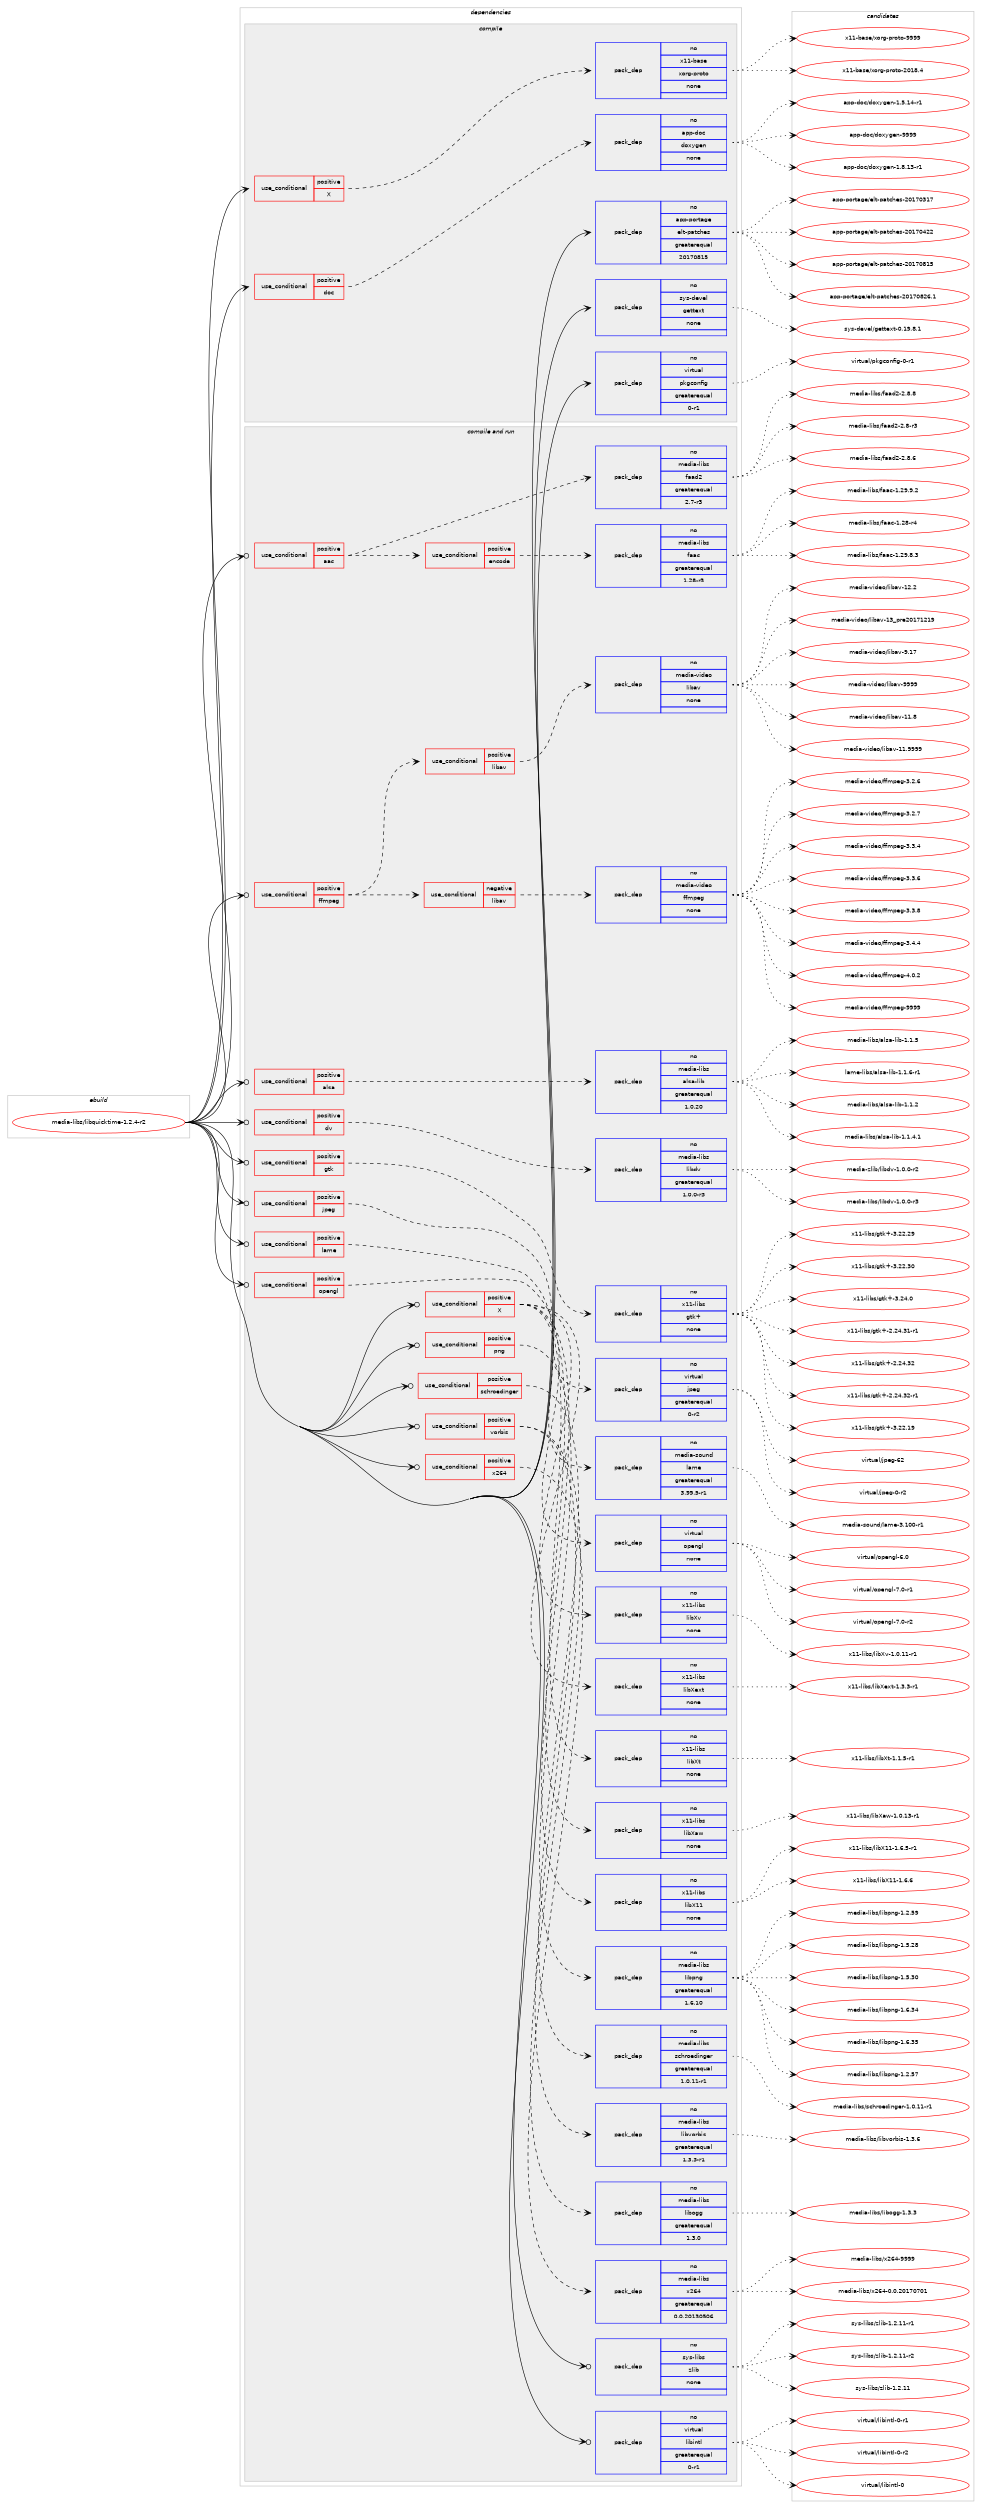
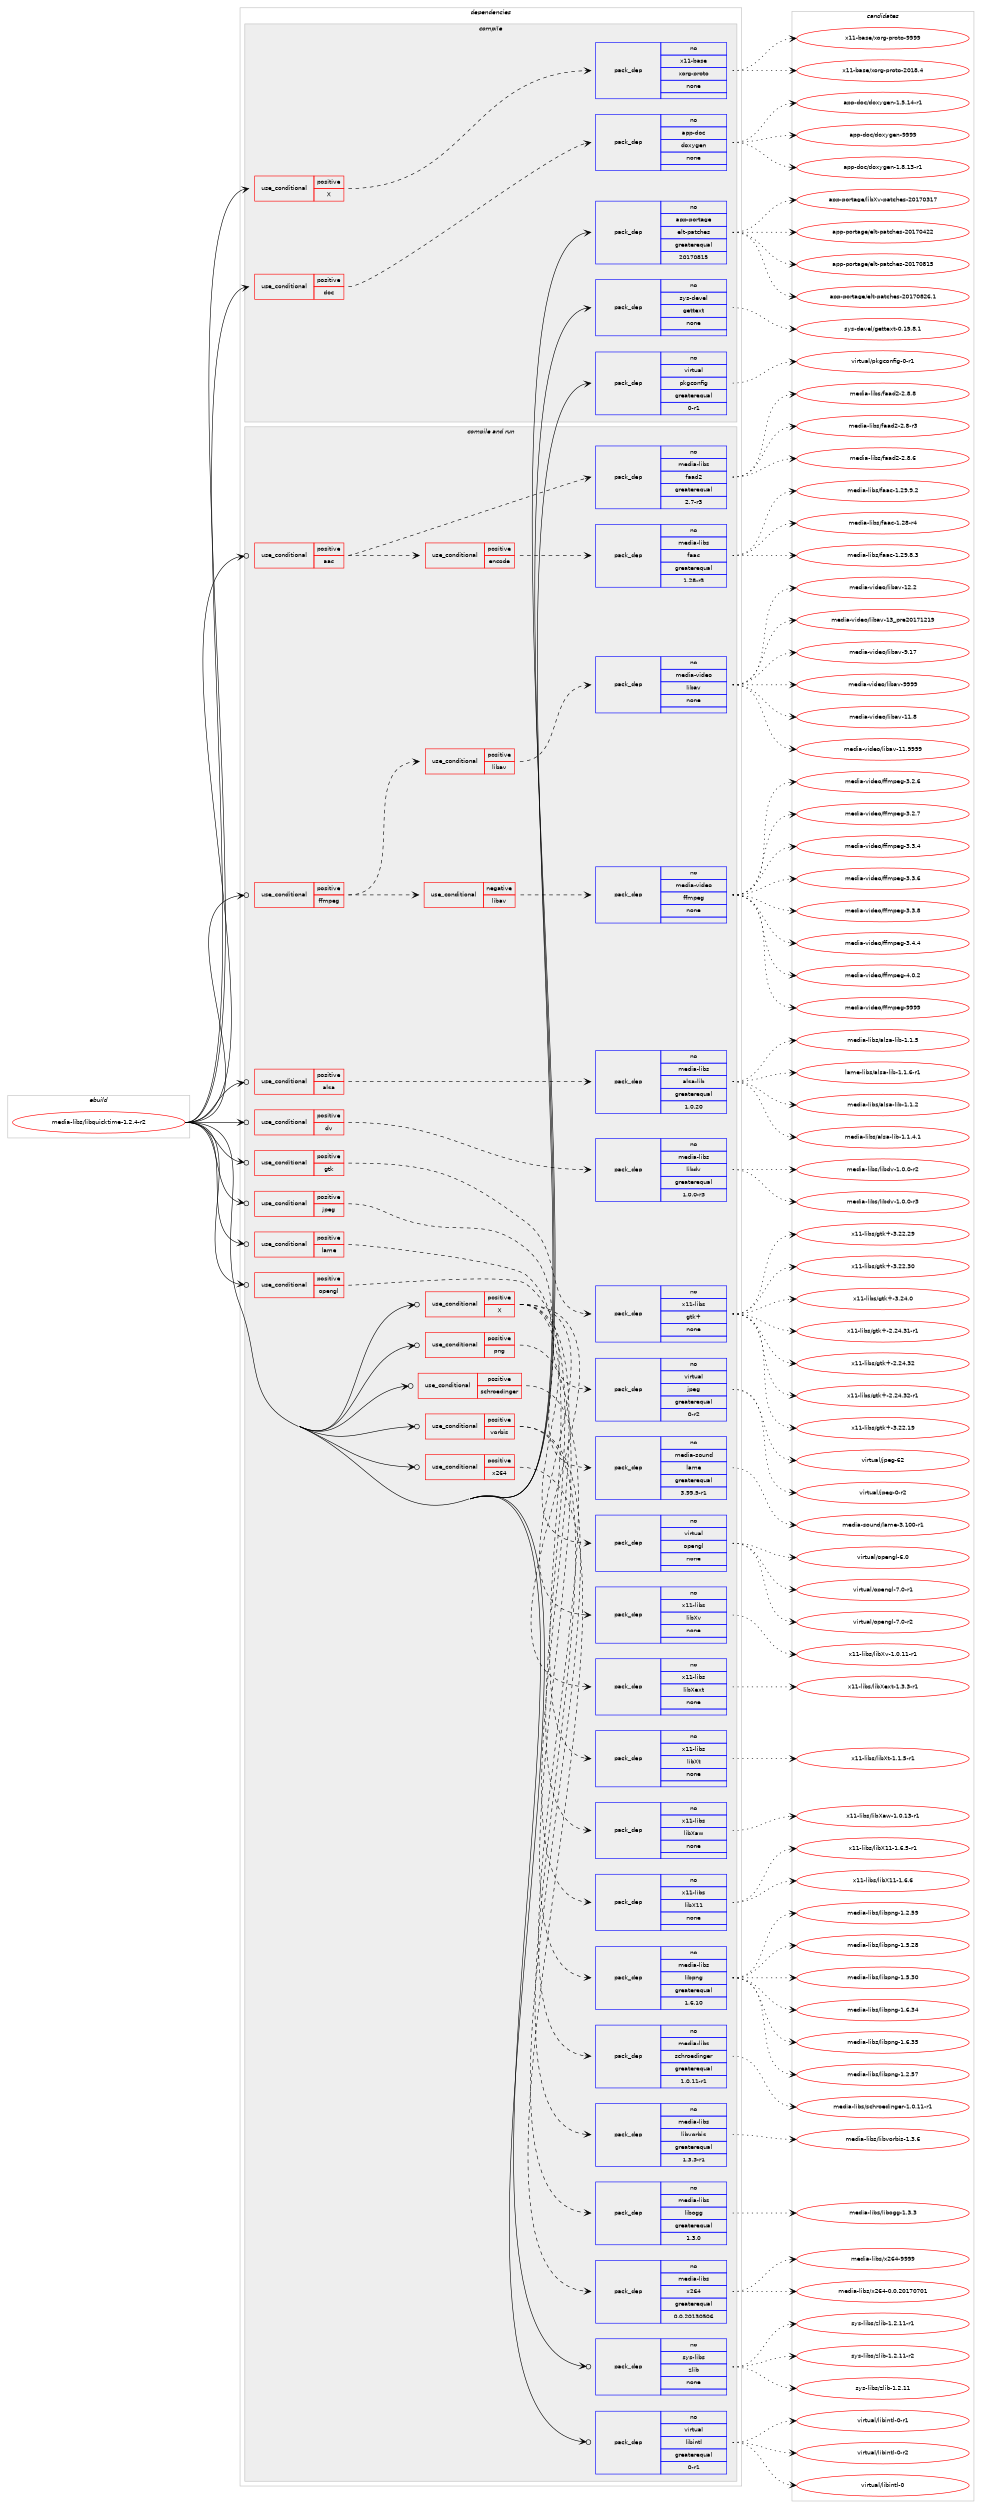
(883, 200) -> (883, 200)
(883, 1170) -> (883, 1170)
